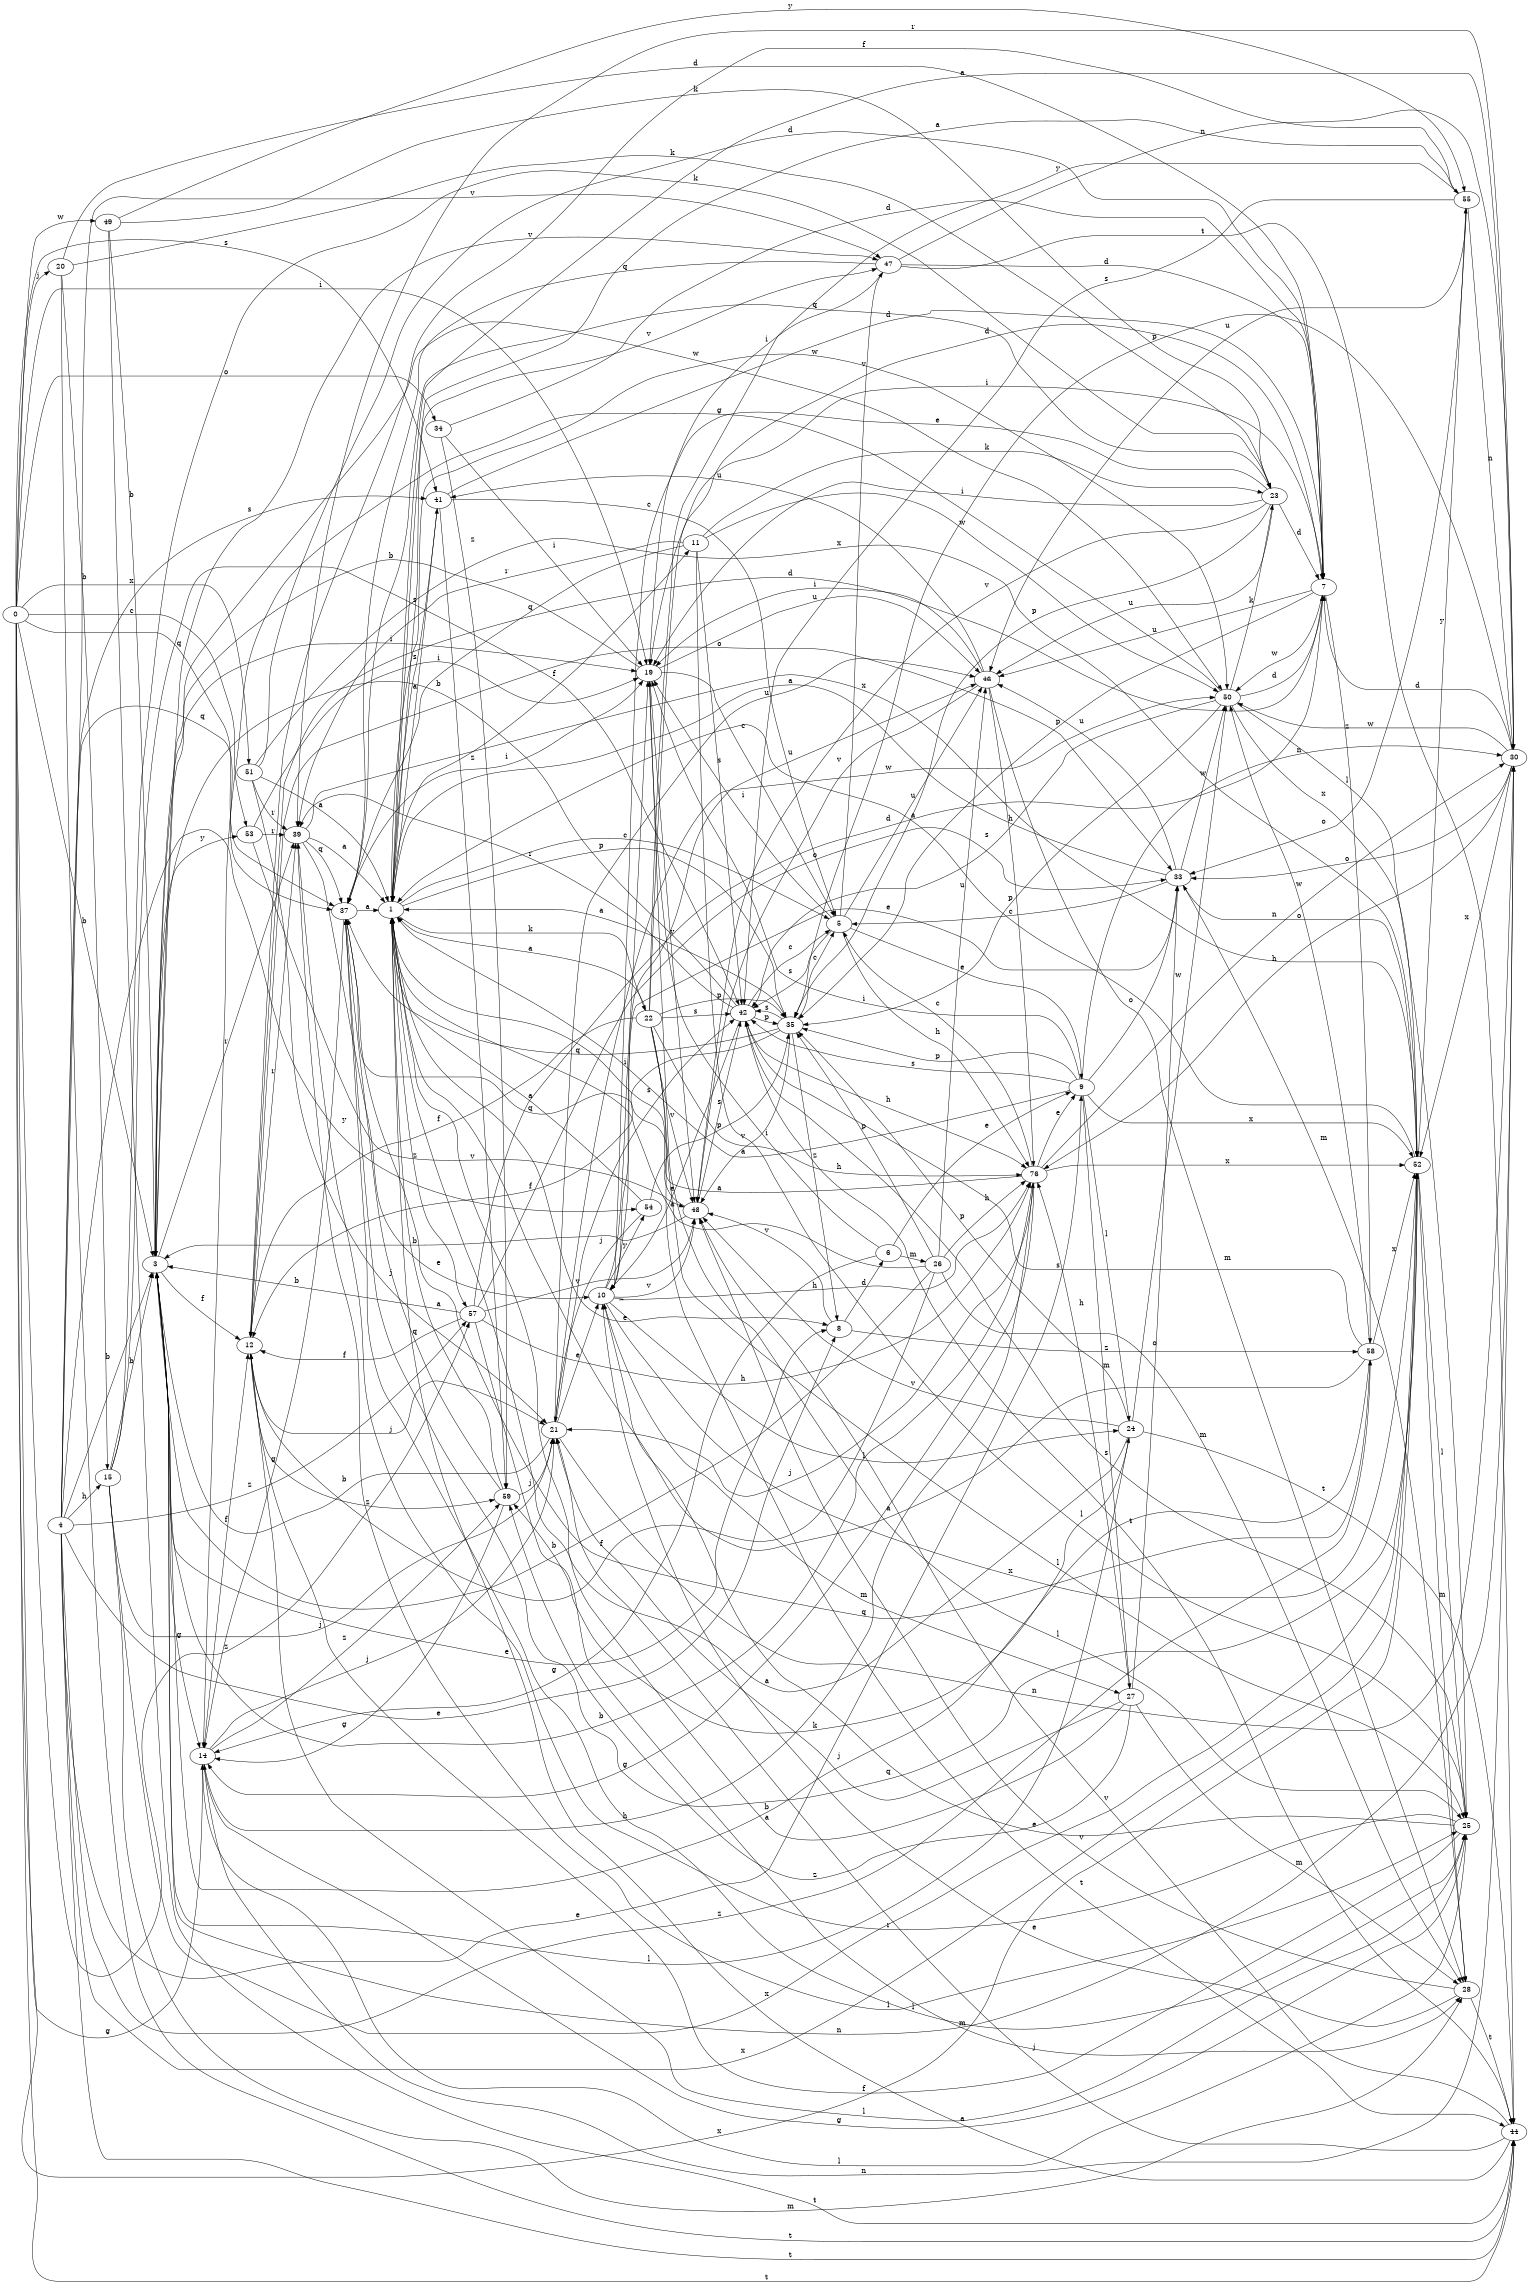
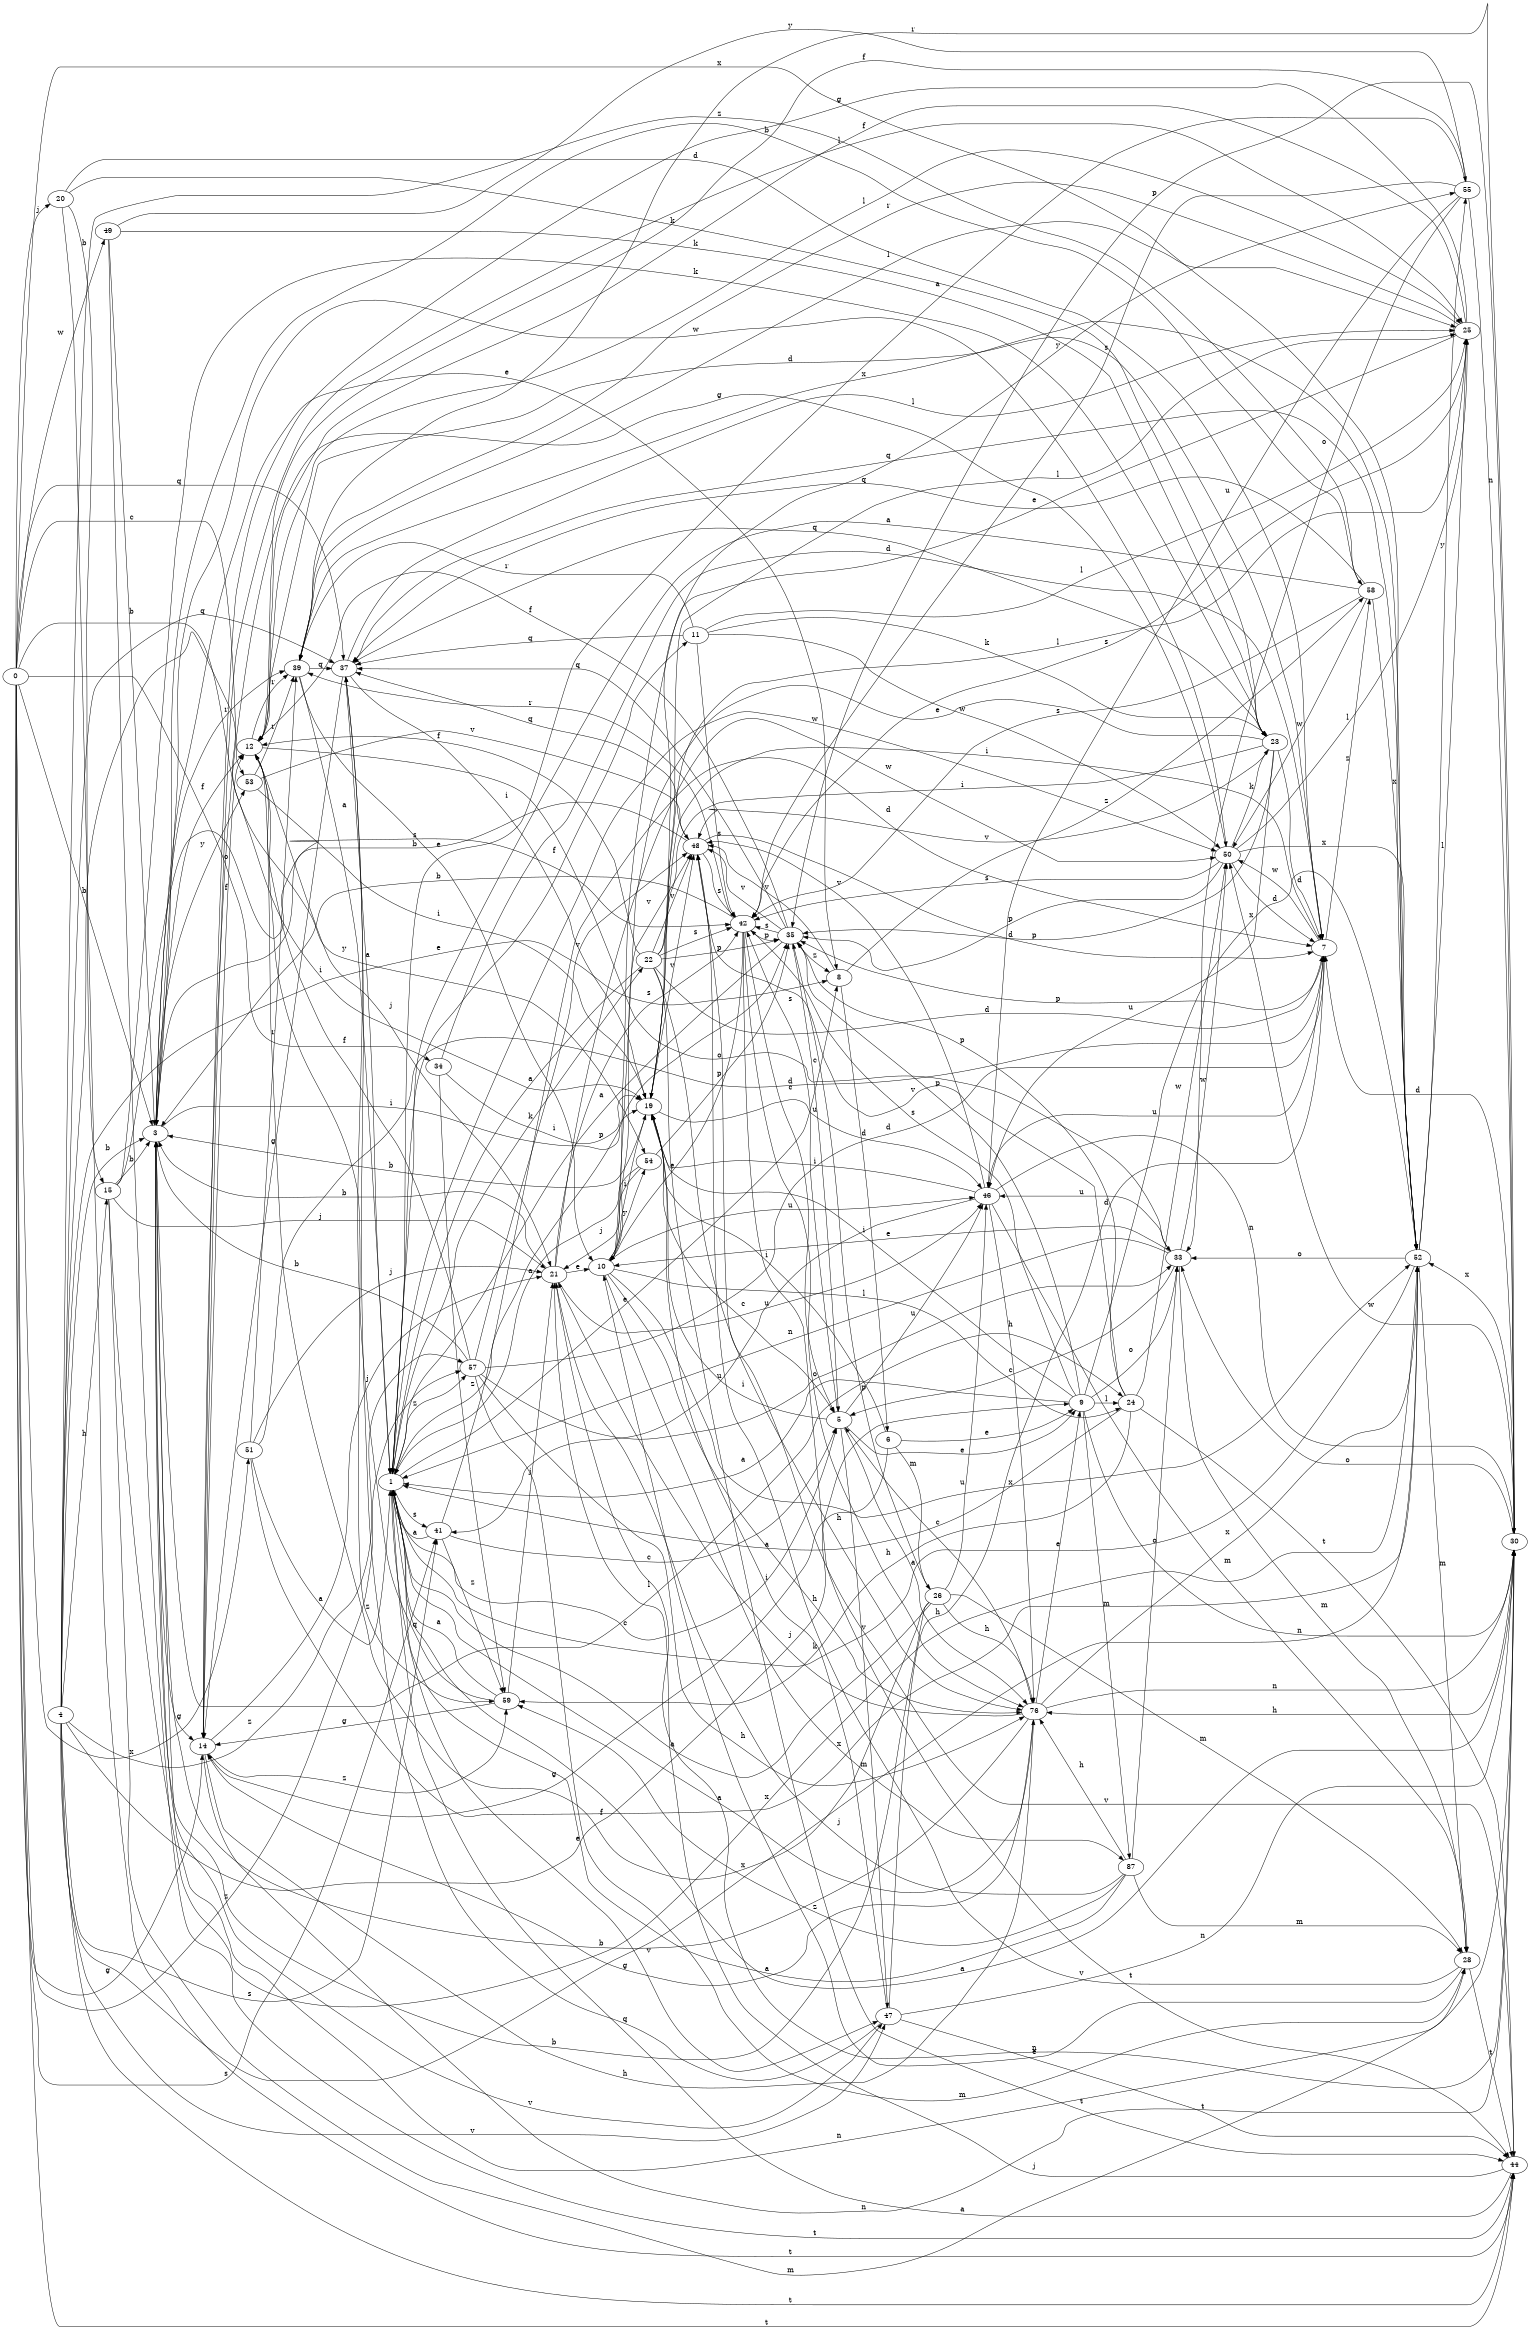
(790, 681) -> (790, 1332)
none -> (982, 932)
none -> (1260, 1318)
(1131, 1697) -> (1131, 1867)
